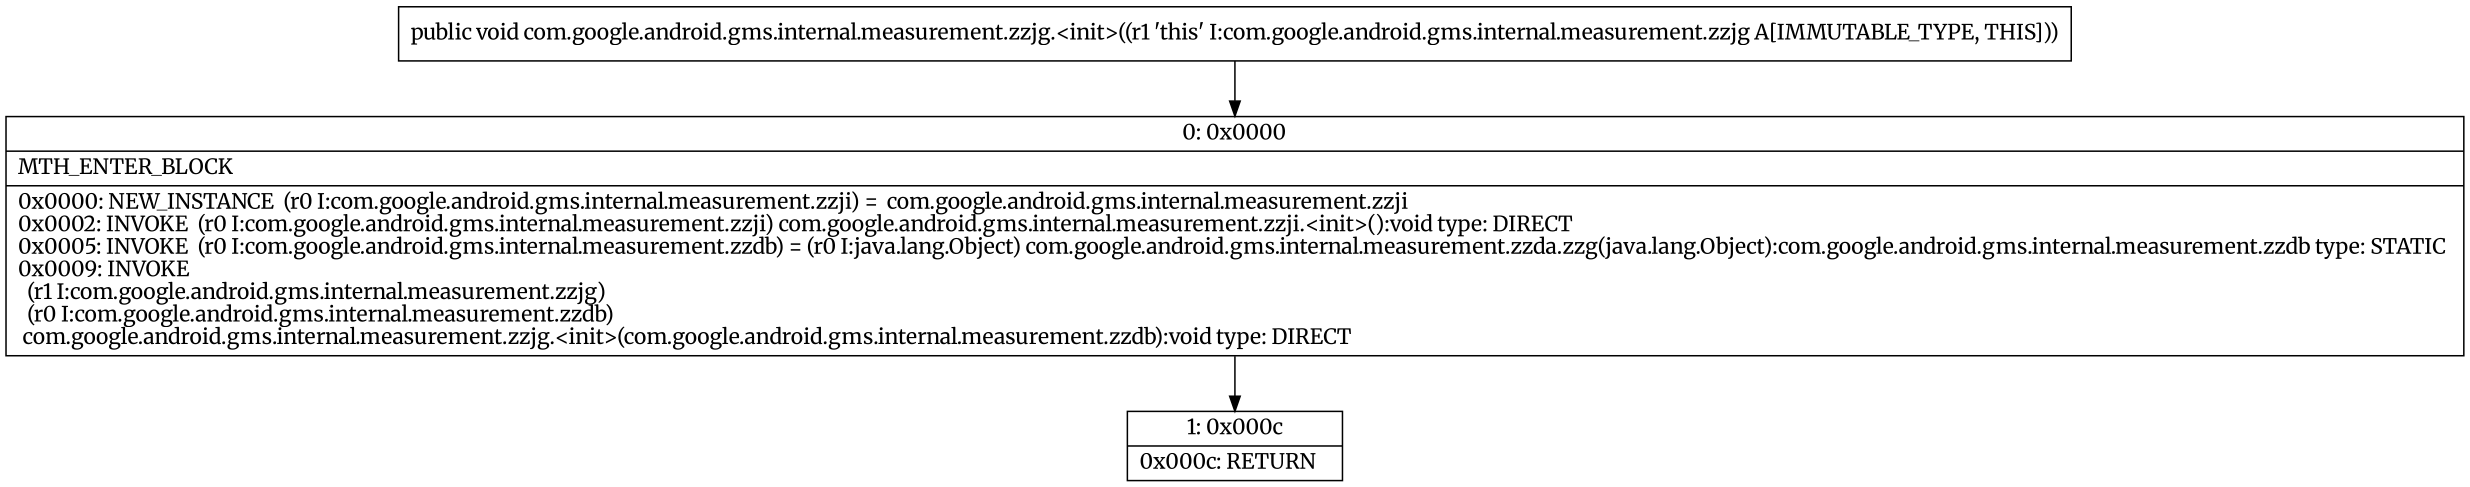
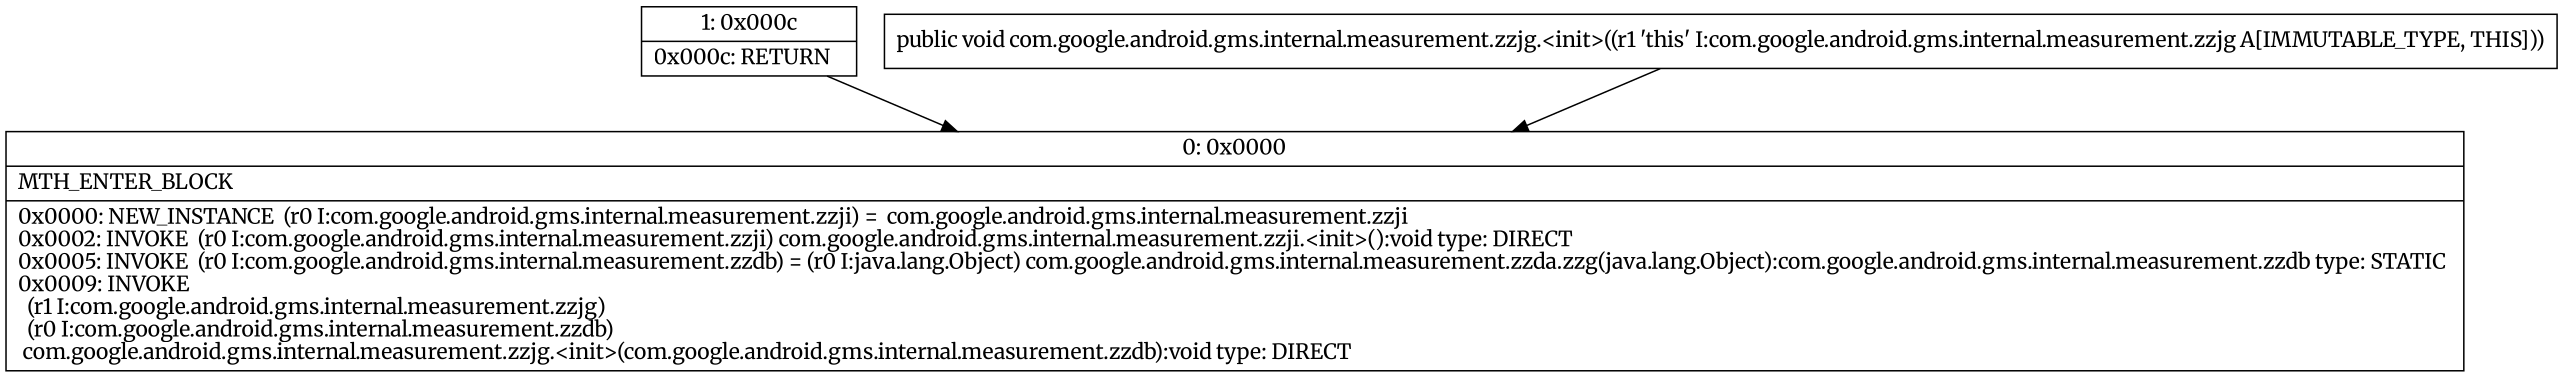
(1235, 376) -> (885, 101)
